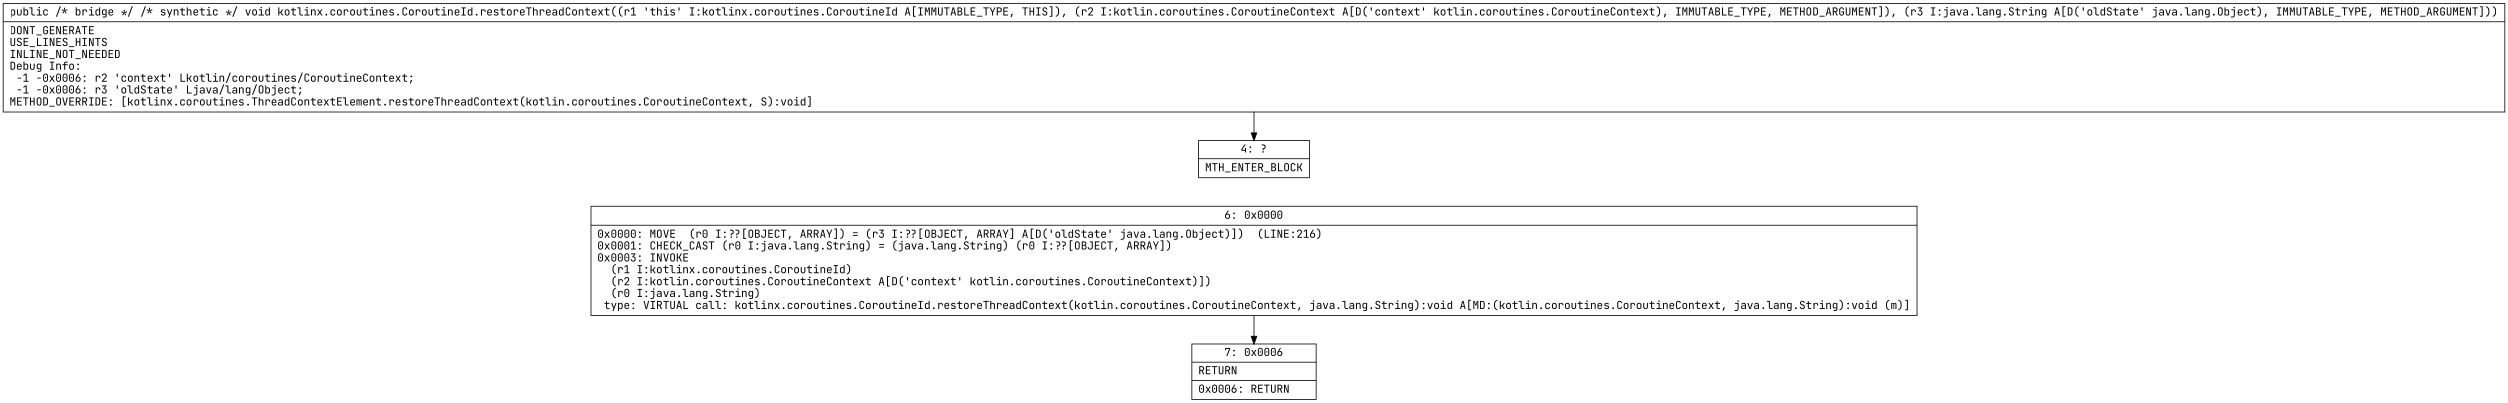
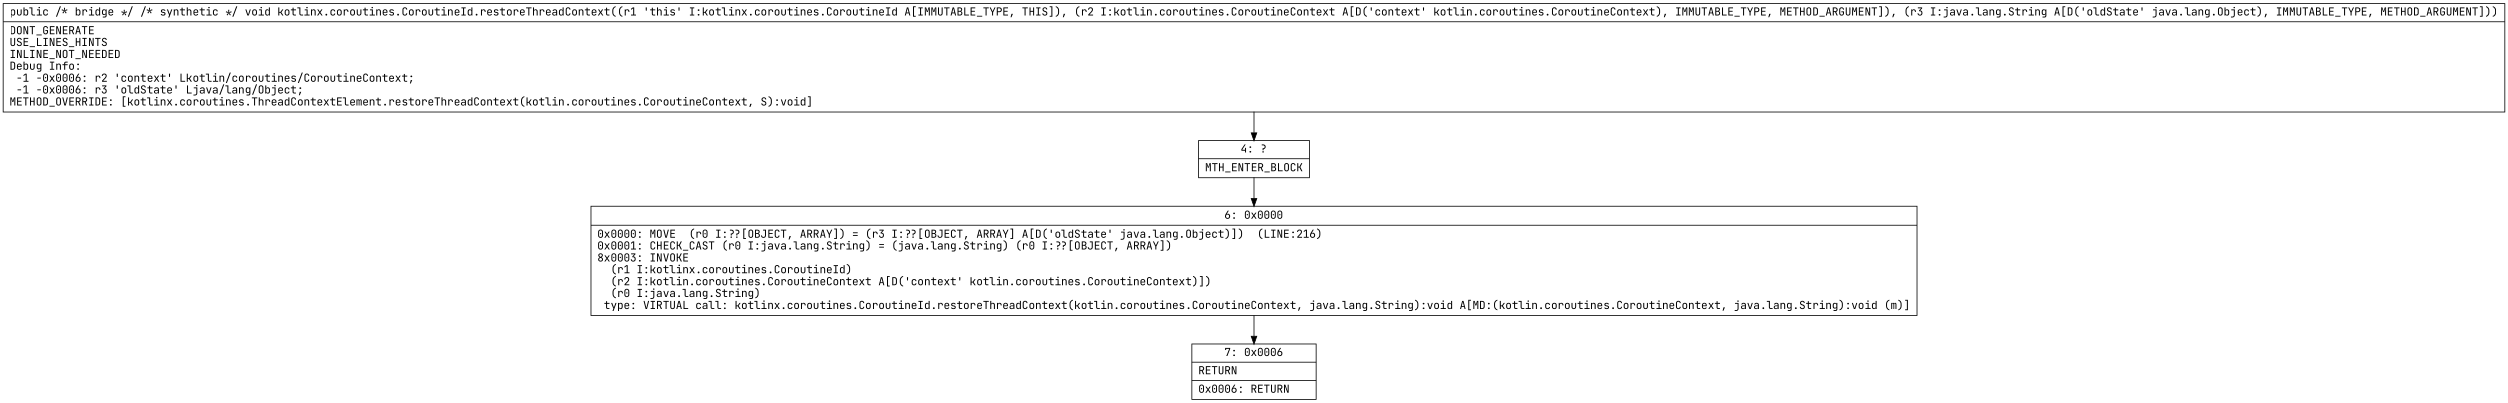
none -> (1254, 188)
(650, 258) -> (650, 258)
